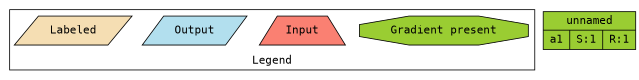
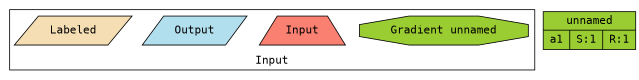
(444, 31) -> (444, 31)
(272, 61) -> (272, 61)
